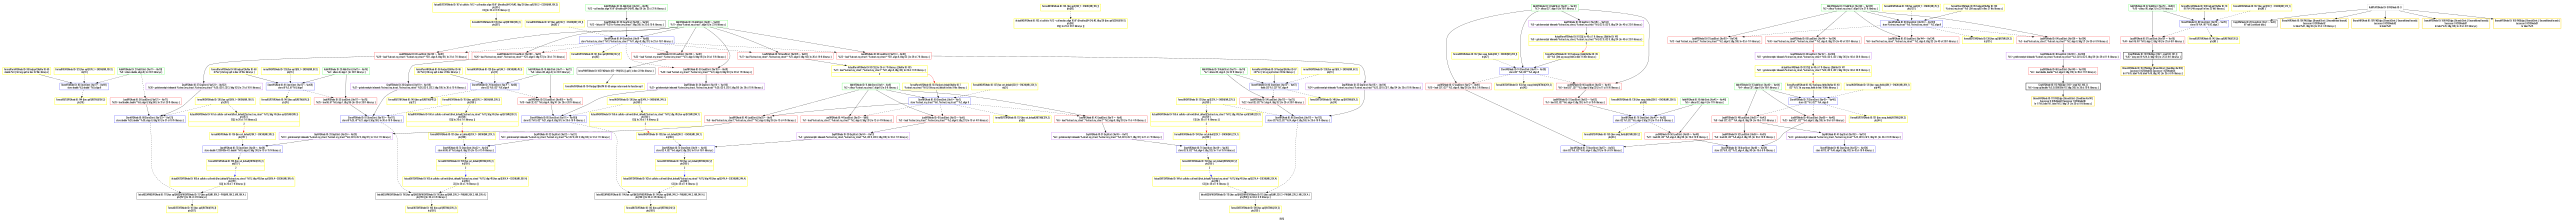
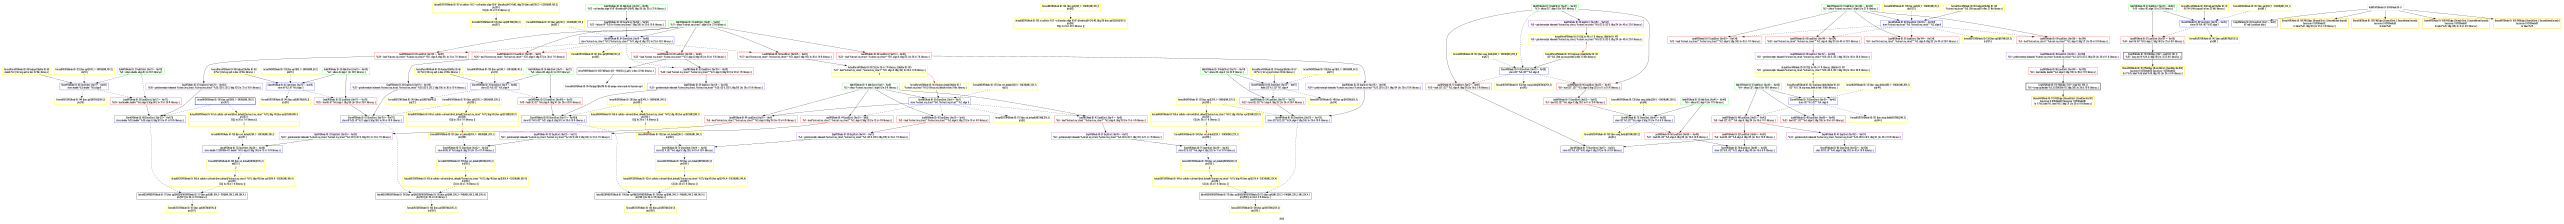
none -> (1863, 32)
(1521, 35) -> (1521, 35)
(724, 44) -> (692, 63)
(754, 47) -> none
(290, 88) -> (290, 88)
none -> (114, 94)
(225, 101) -> (225, 101)
none -> (721, 131)
(1783, 134) -> (1744, 142)
